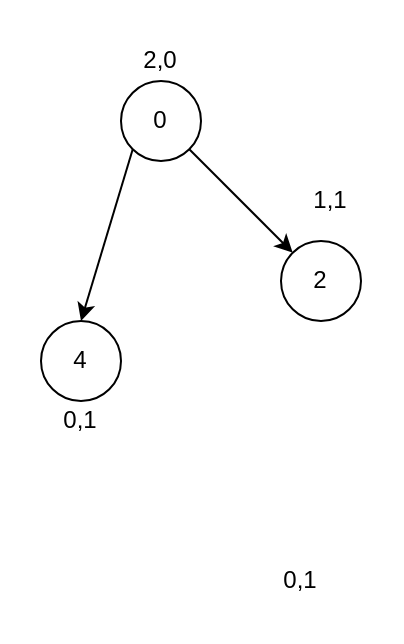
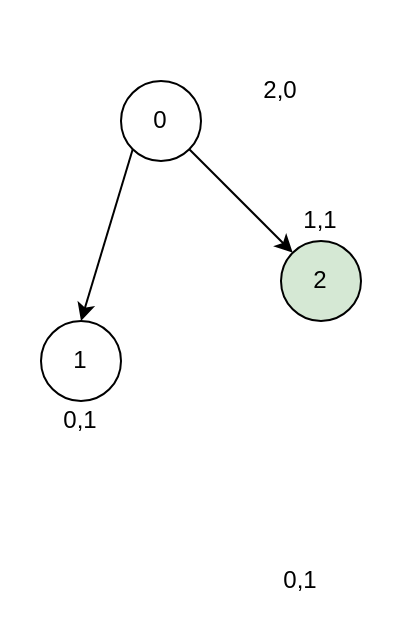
(161, 61) -> (281, 91)
(331, 201) -> (321, 221)
(321, 281) -> (321, 281)
(81, 361) -> (81, 361)
